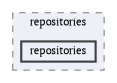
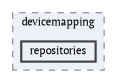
(58, 23) -> (58, 23)
